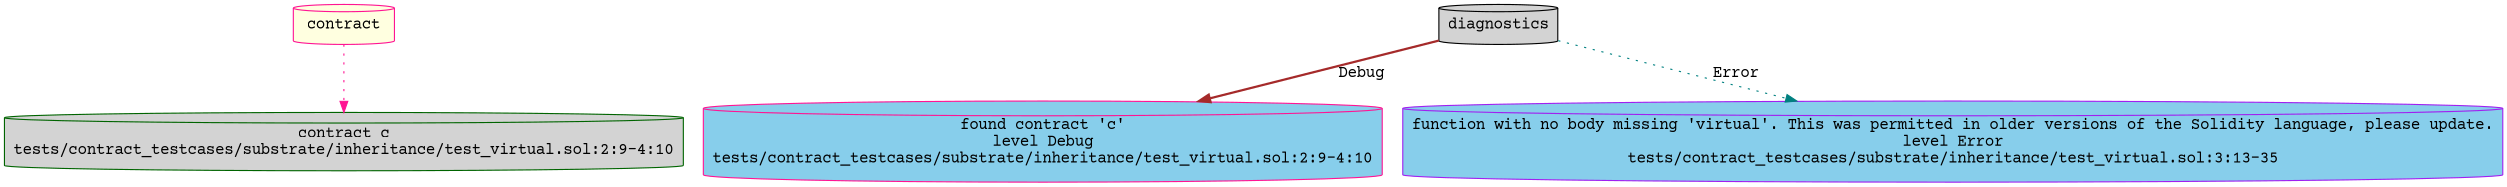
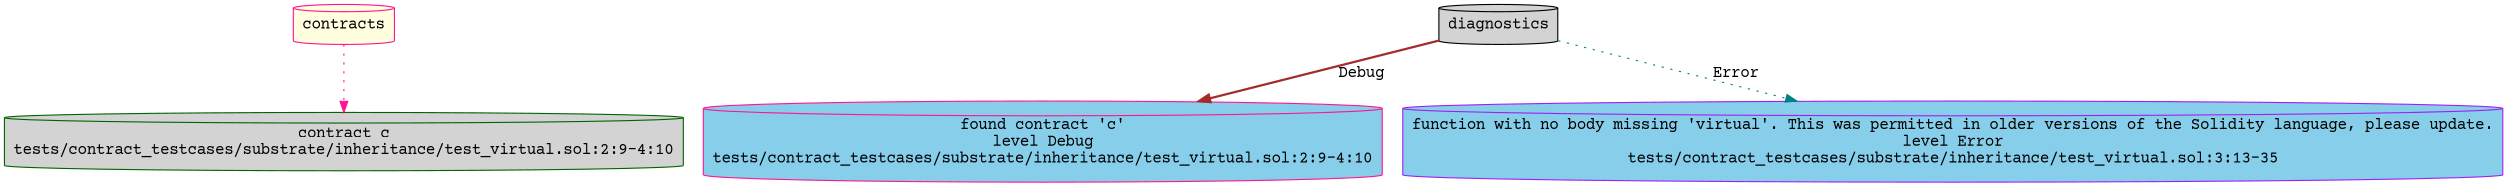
(344, 24) -> (344, 24)
